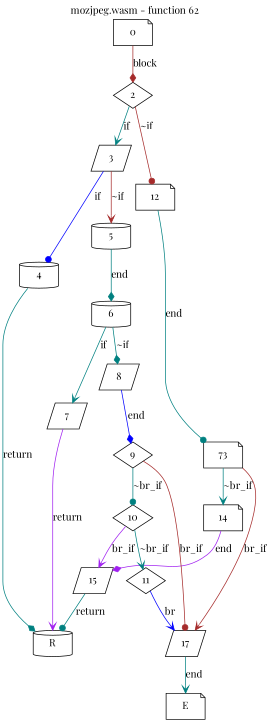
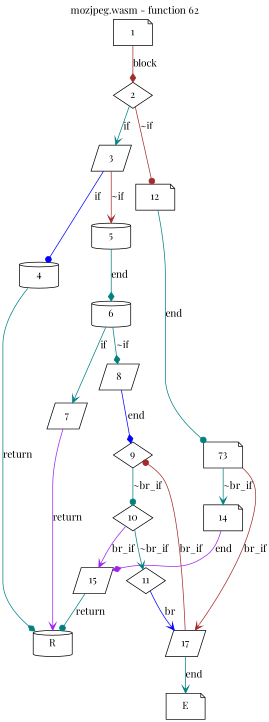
(133, 32) -> (133, 32)
(178, 537) -> (179, 543)
